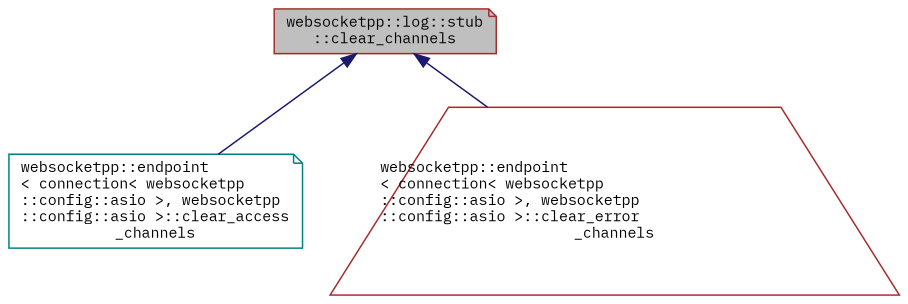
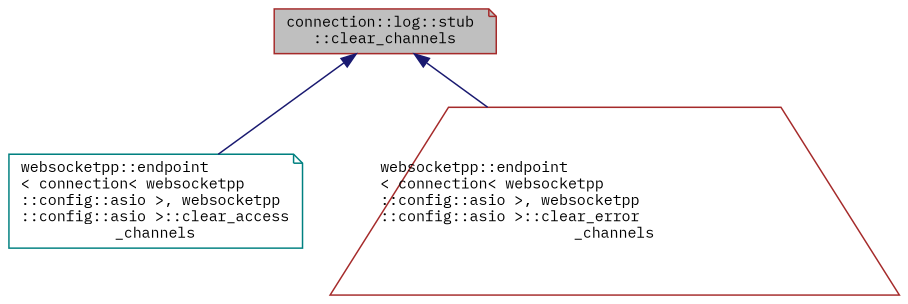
(385, 31) -> (385, 31)
